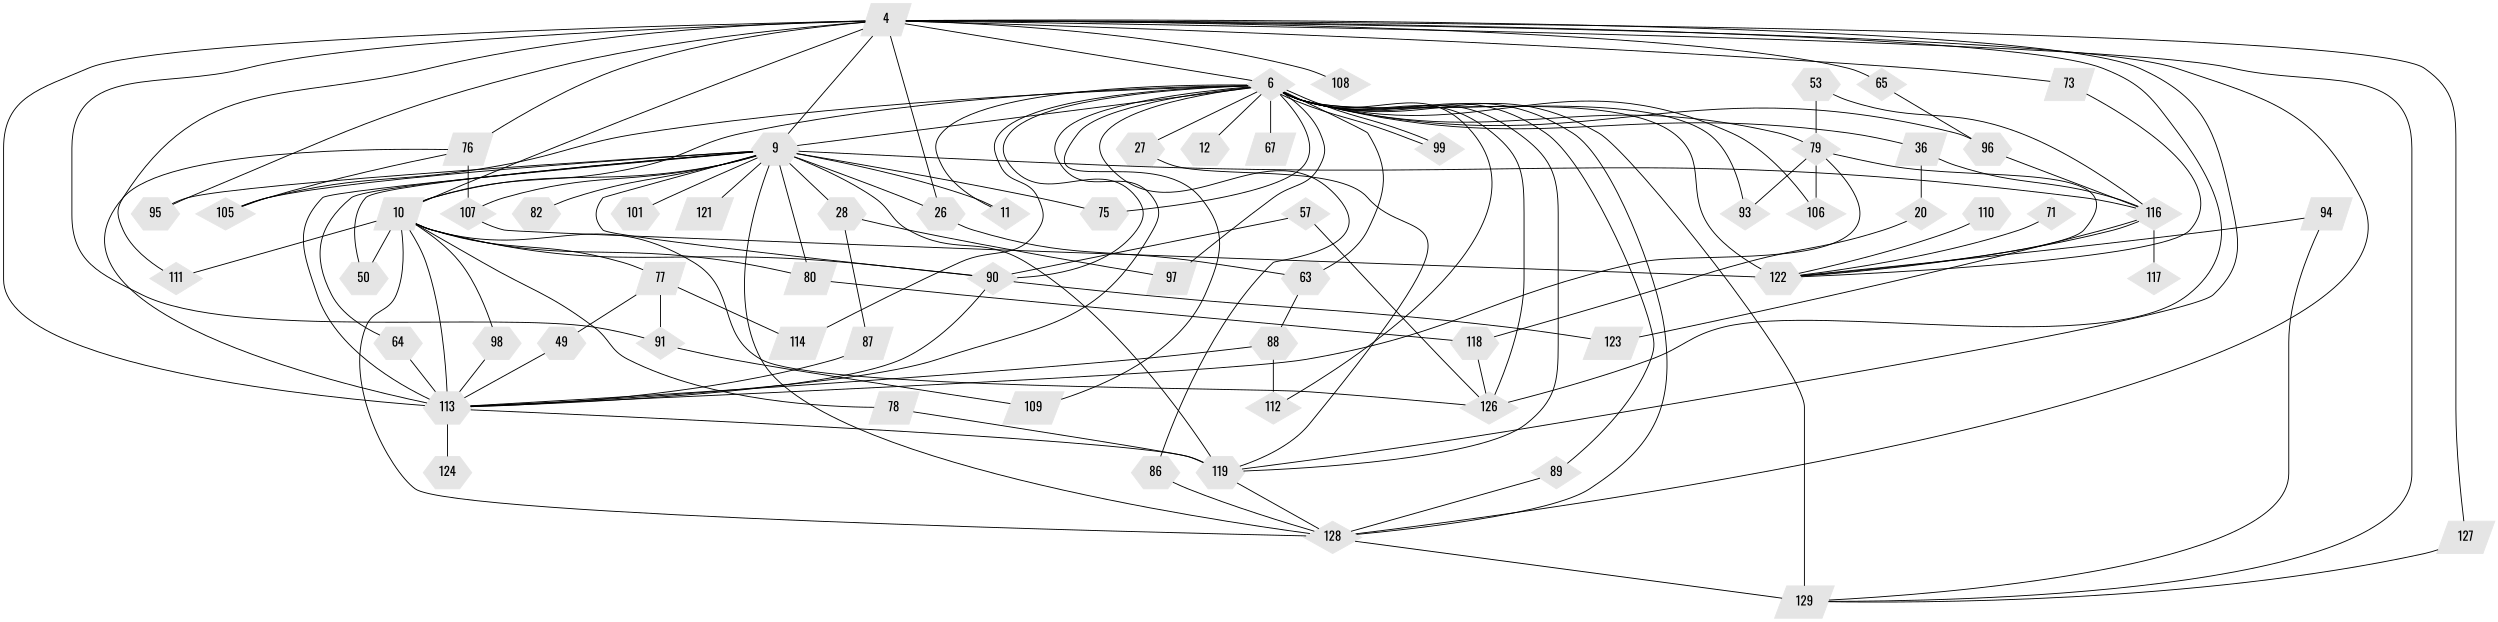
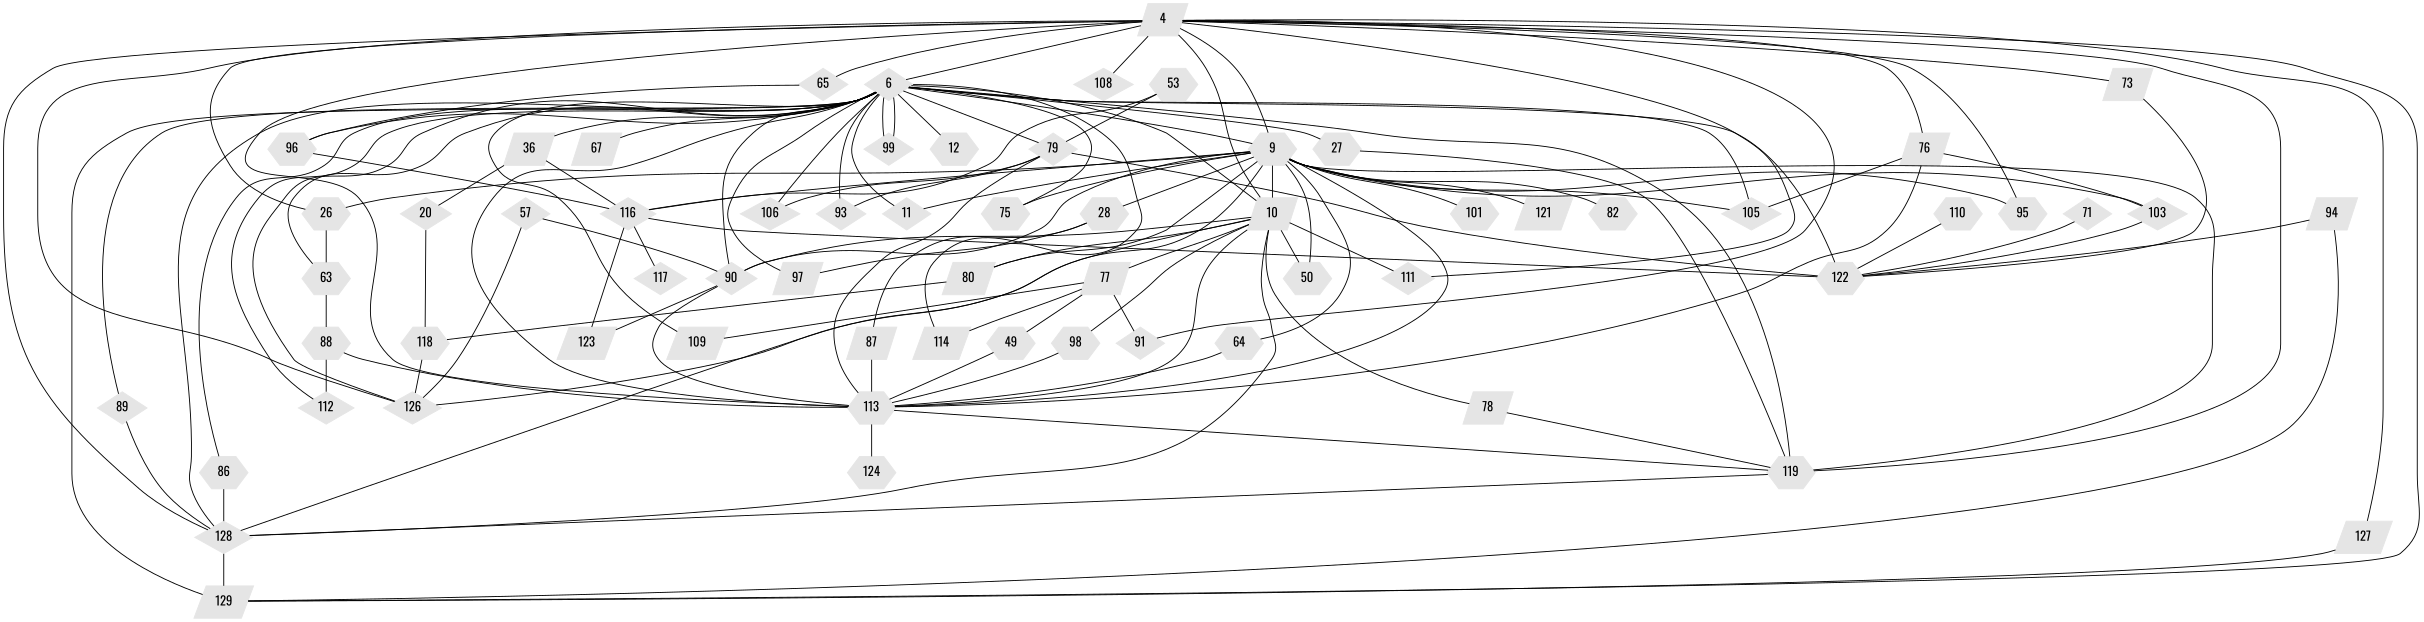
(468, 214) -> (2158, 214)
(927, 391) -> (823, 323)
